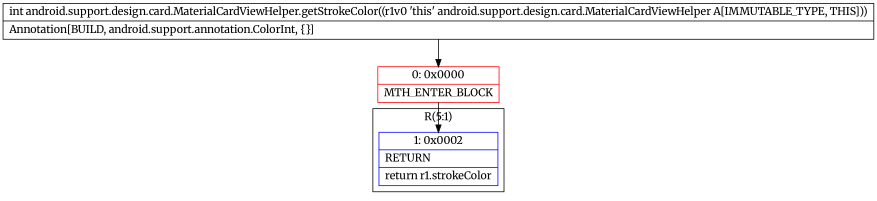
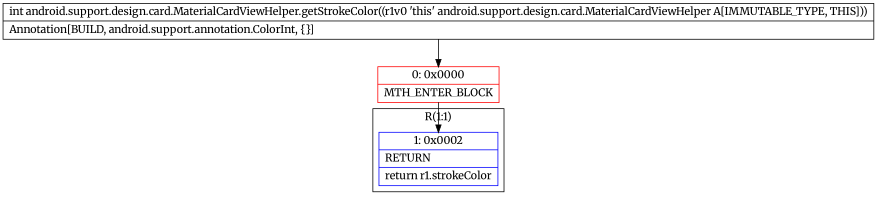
(438, 117) -> (438, 117)
